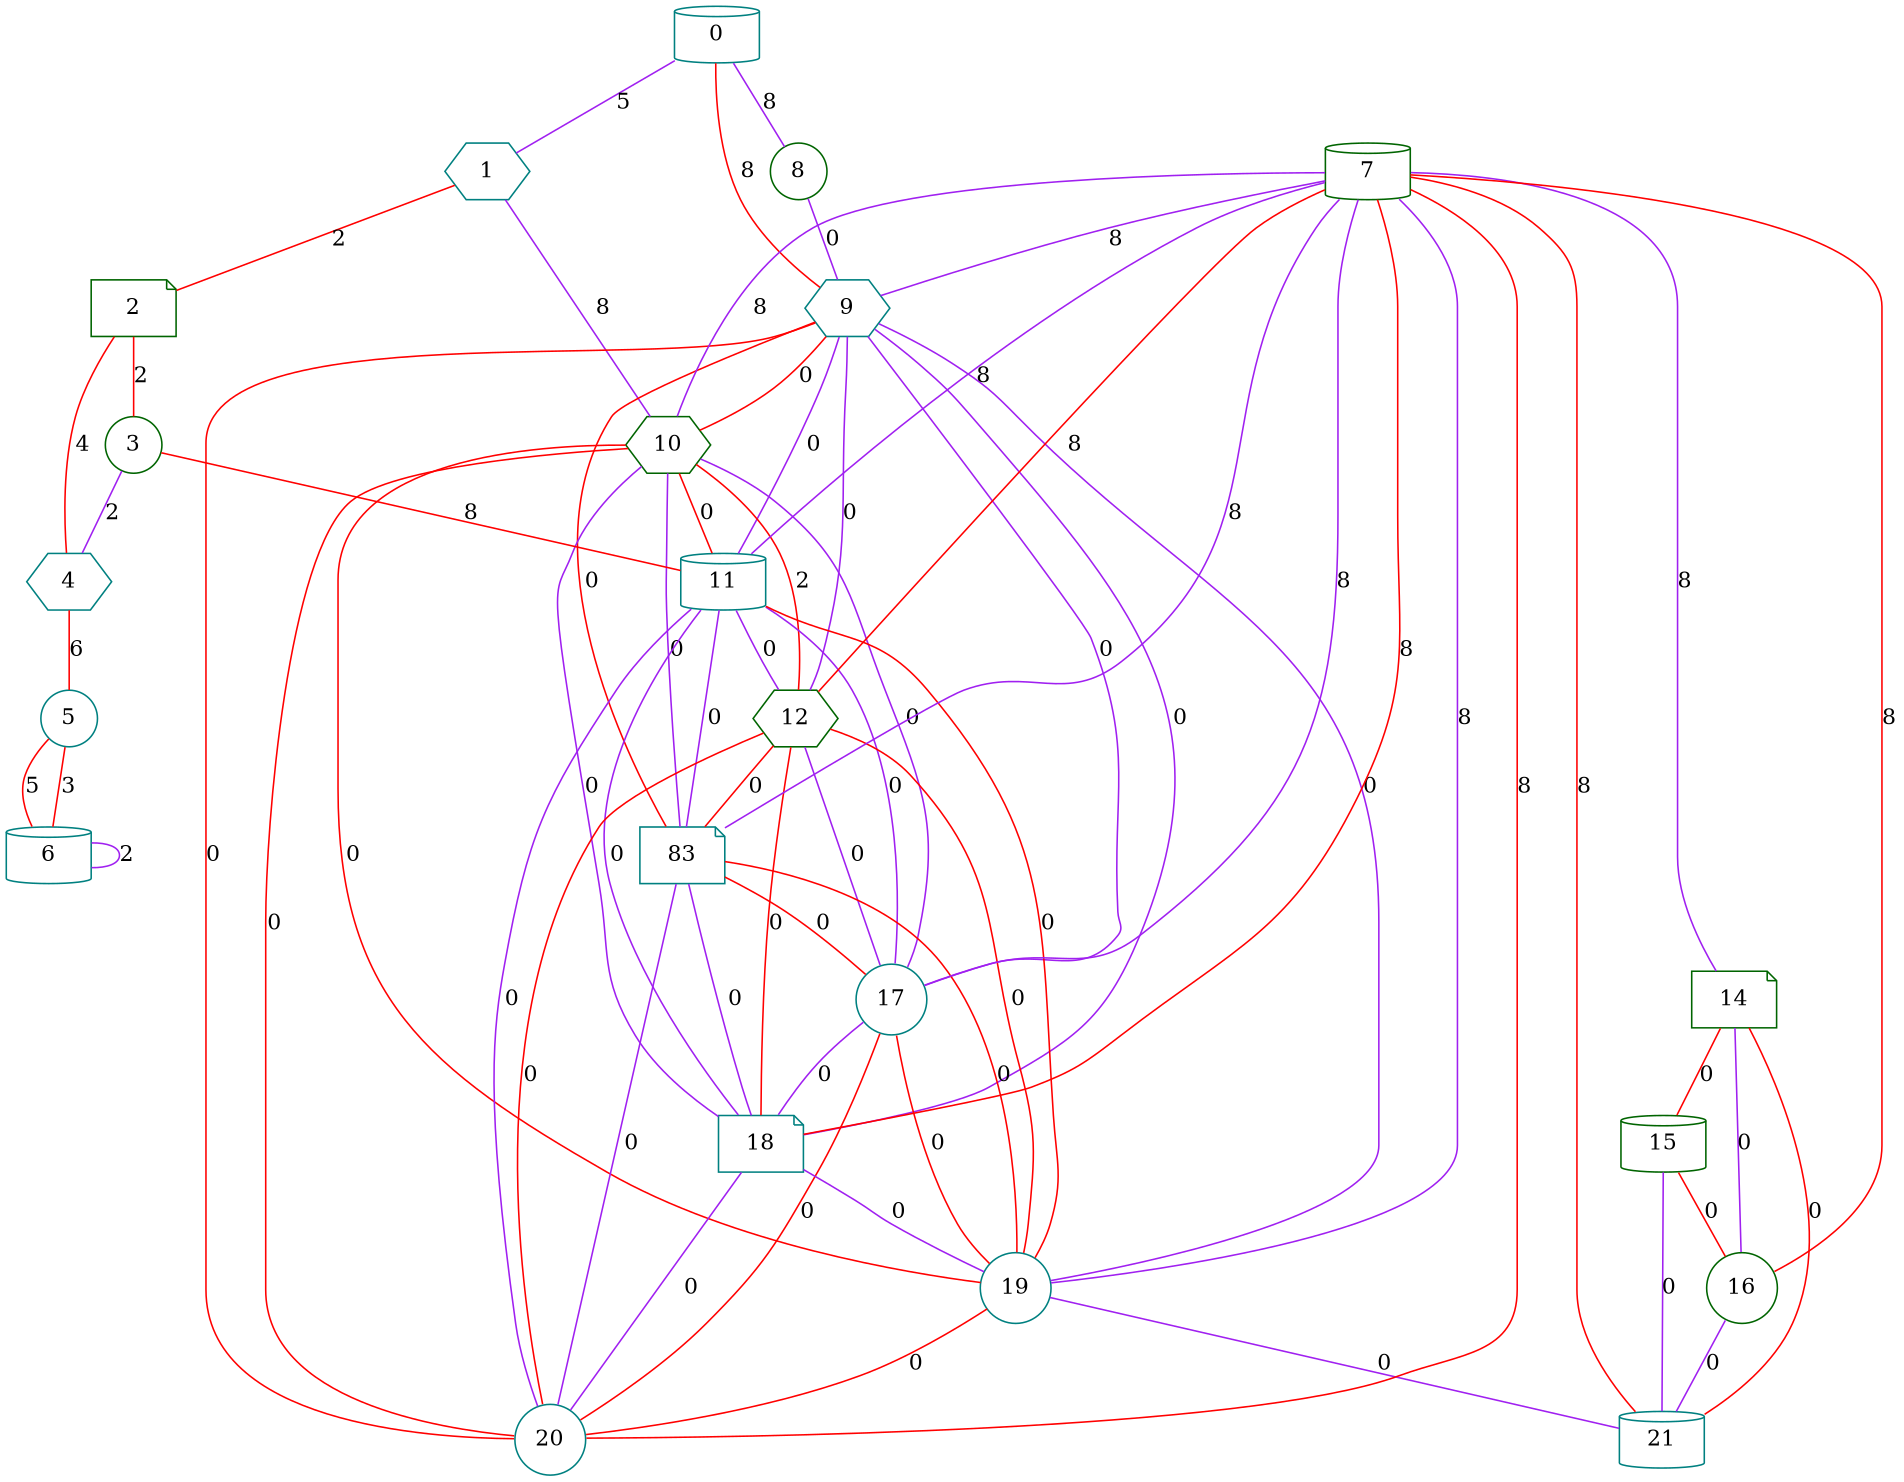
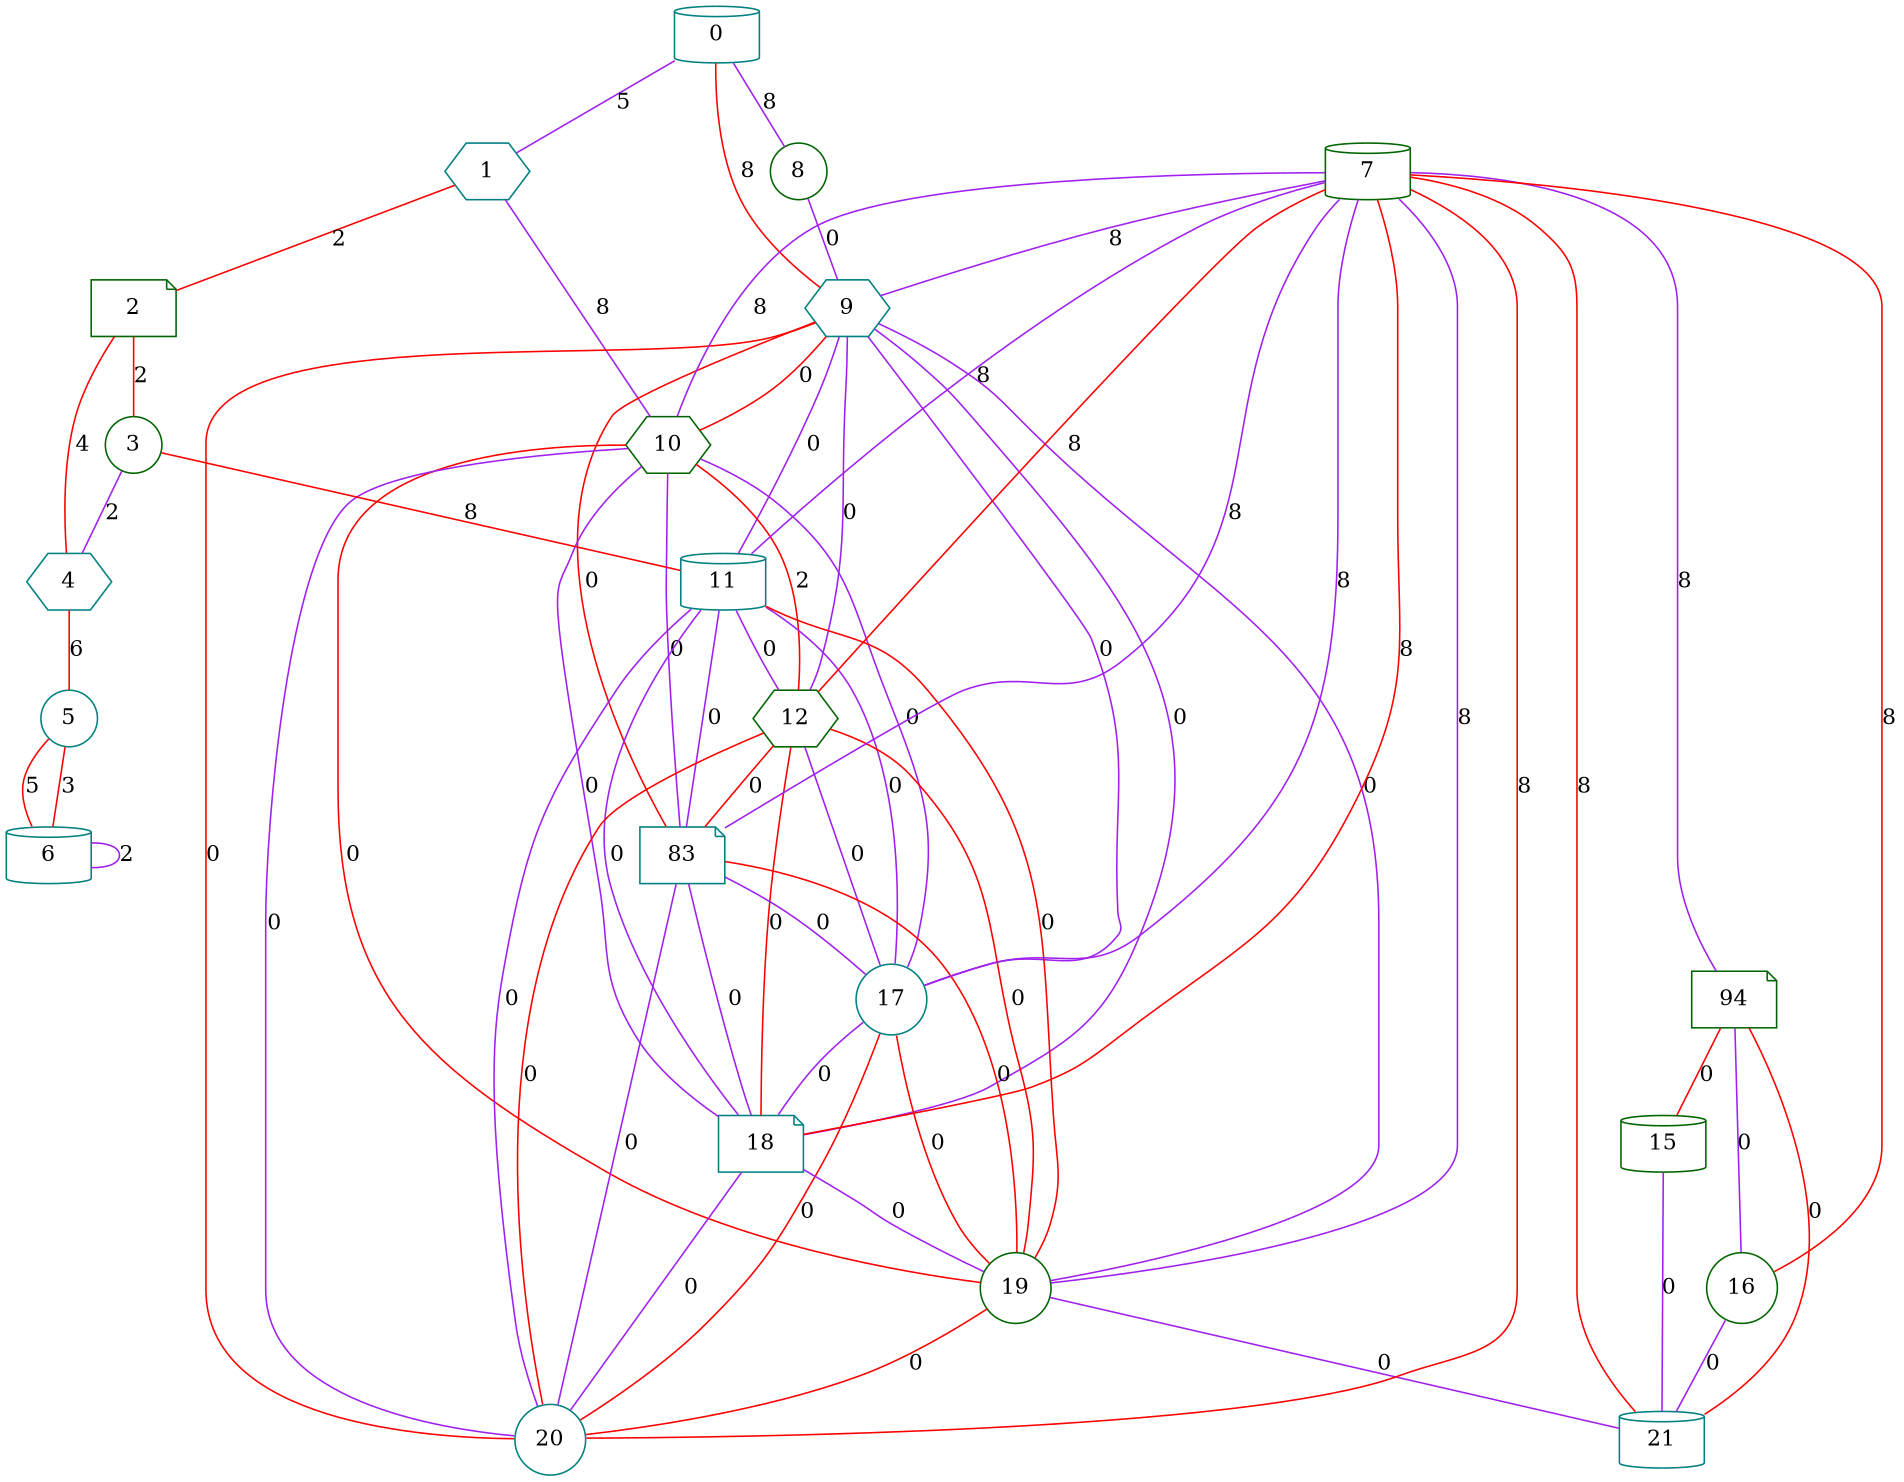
(696, 513) -> none
(266, 903) -> (266, 903)
(799, 921) -> (799, 921)
(1734, 1000) -> (1734, 1000)
(1702, 1214) -> none
(1016, 1288) -> (1016, 1288)
